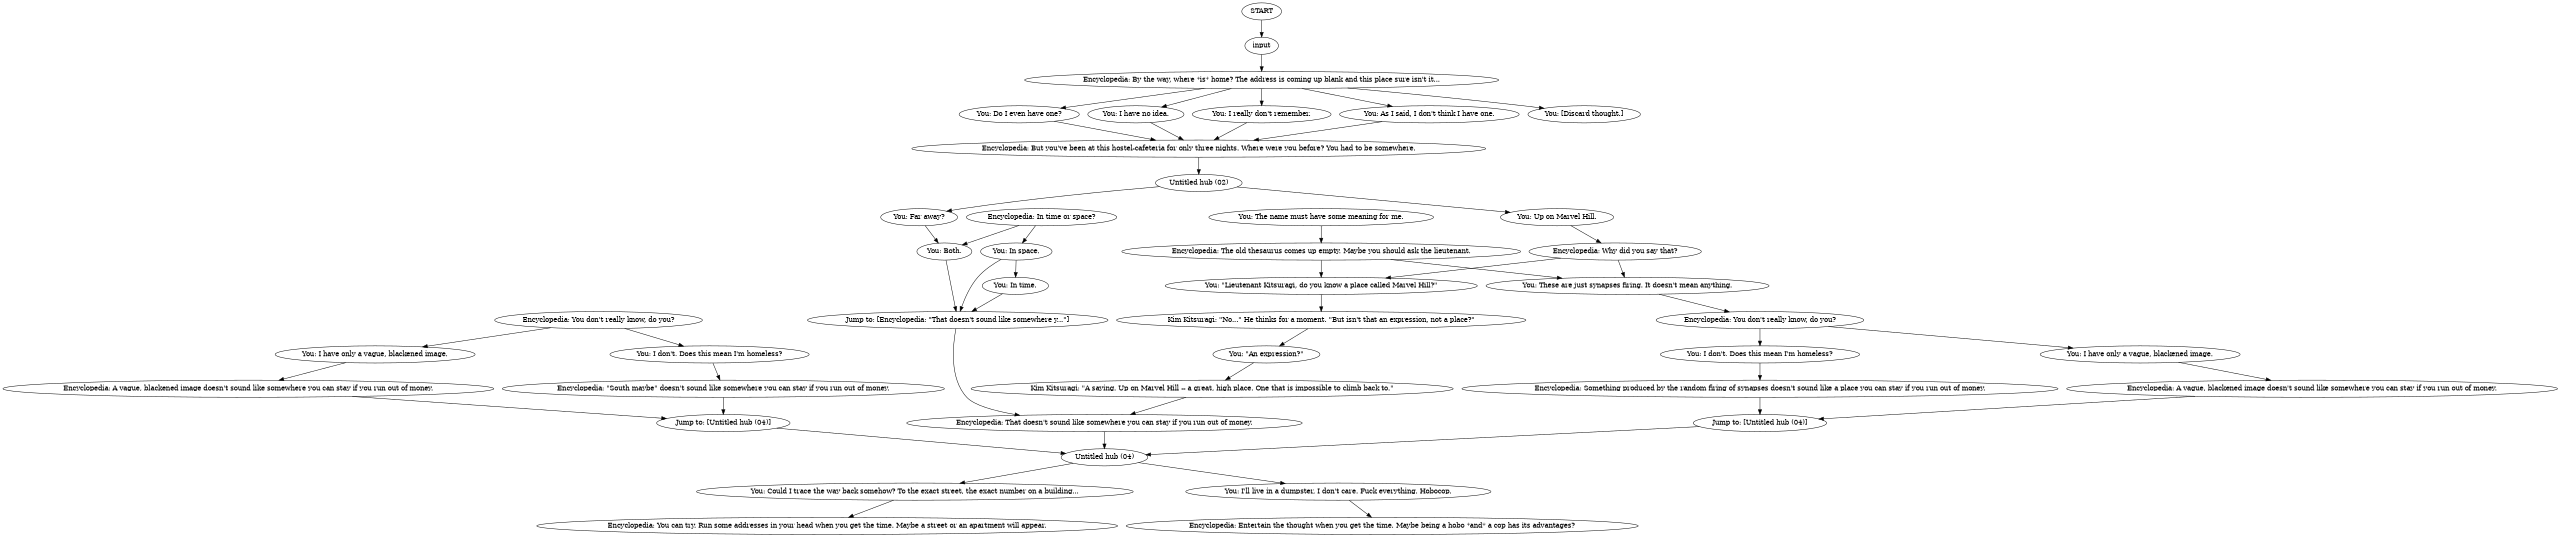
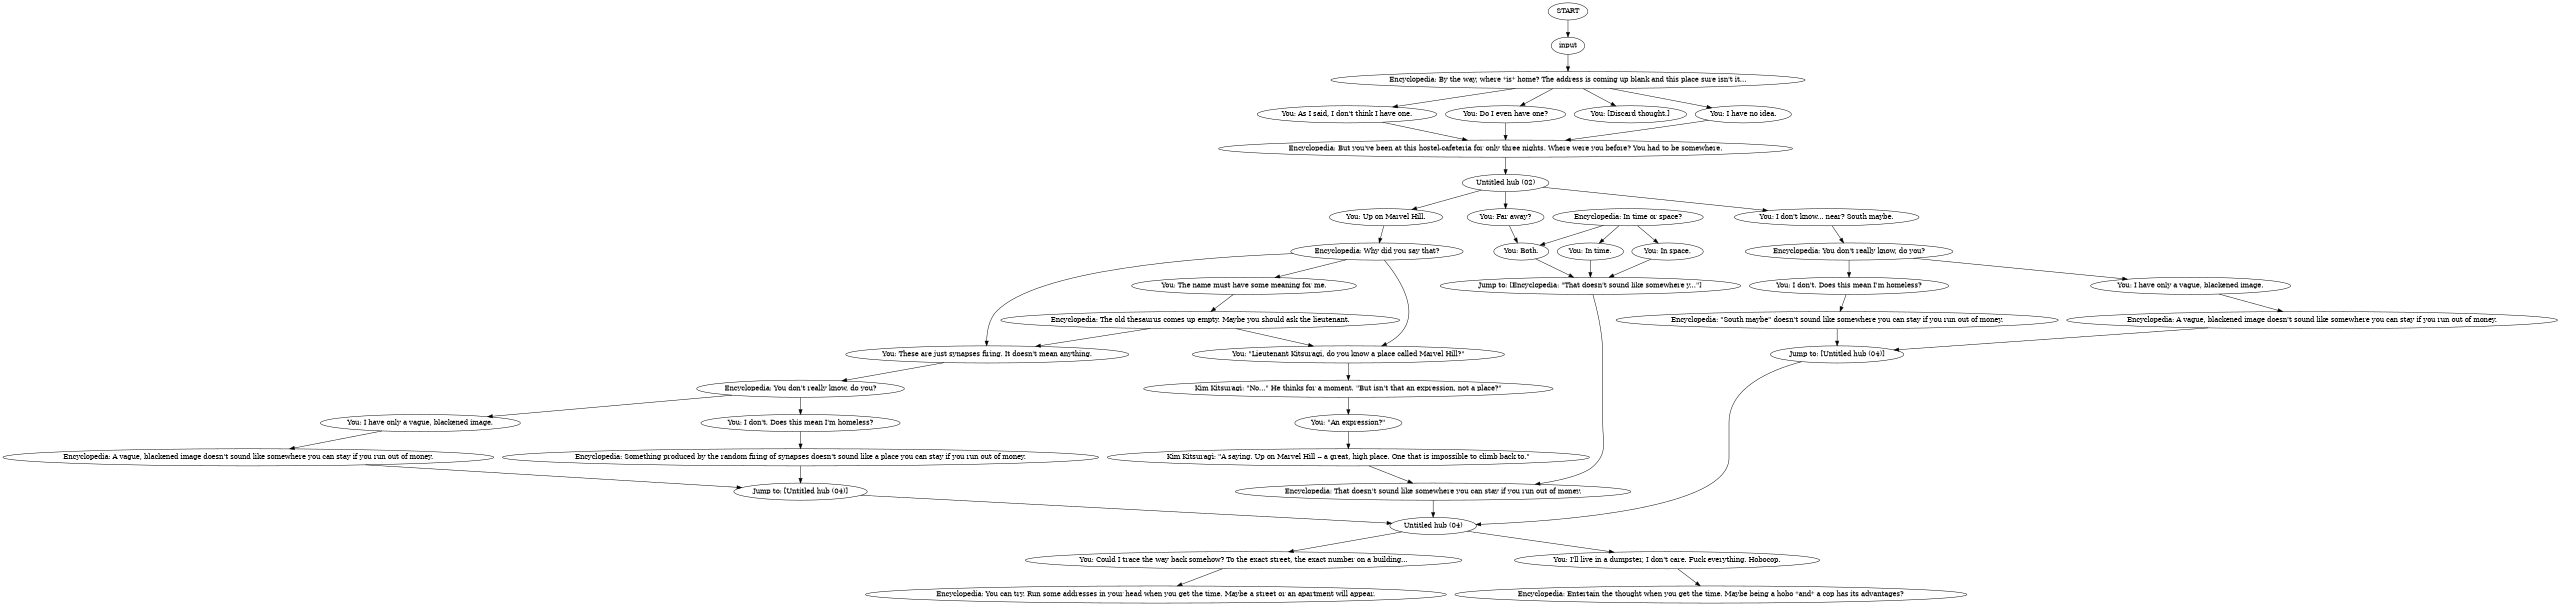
(1262, 114) -> none
none -> (1827, 217)
(1016, 266) -> (1611, 233)
none -> (1313, 268)
